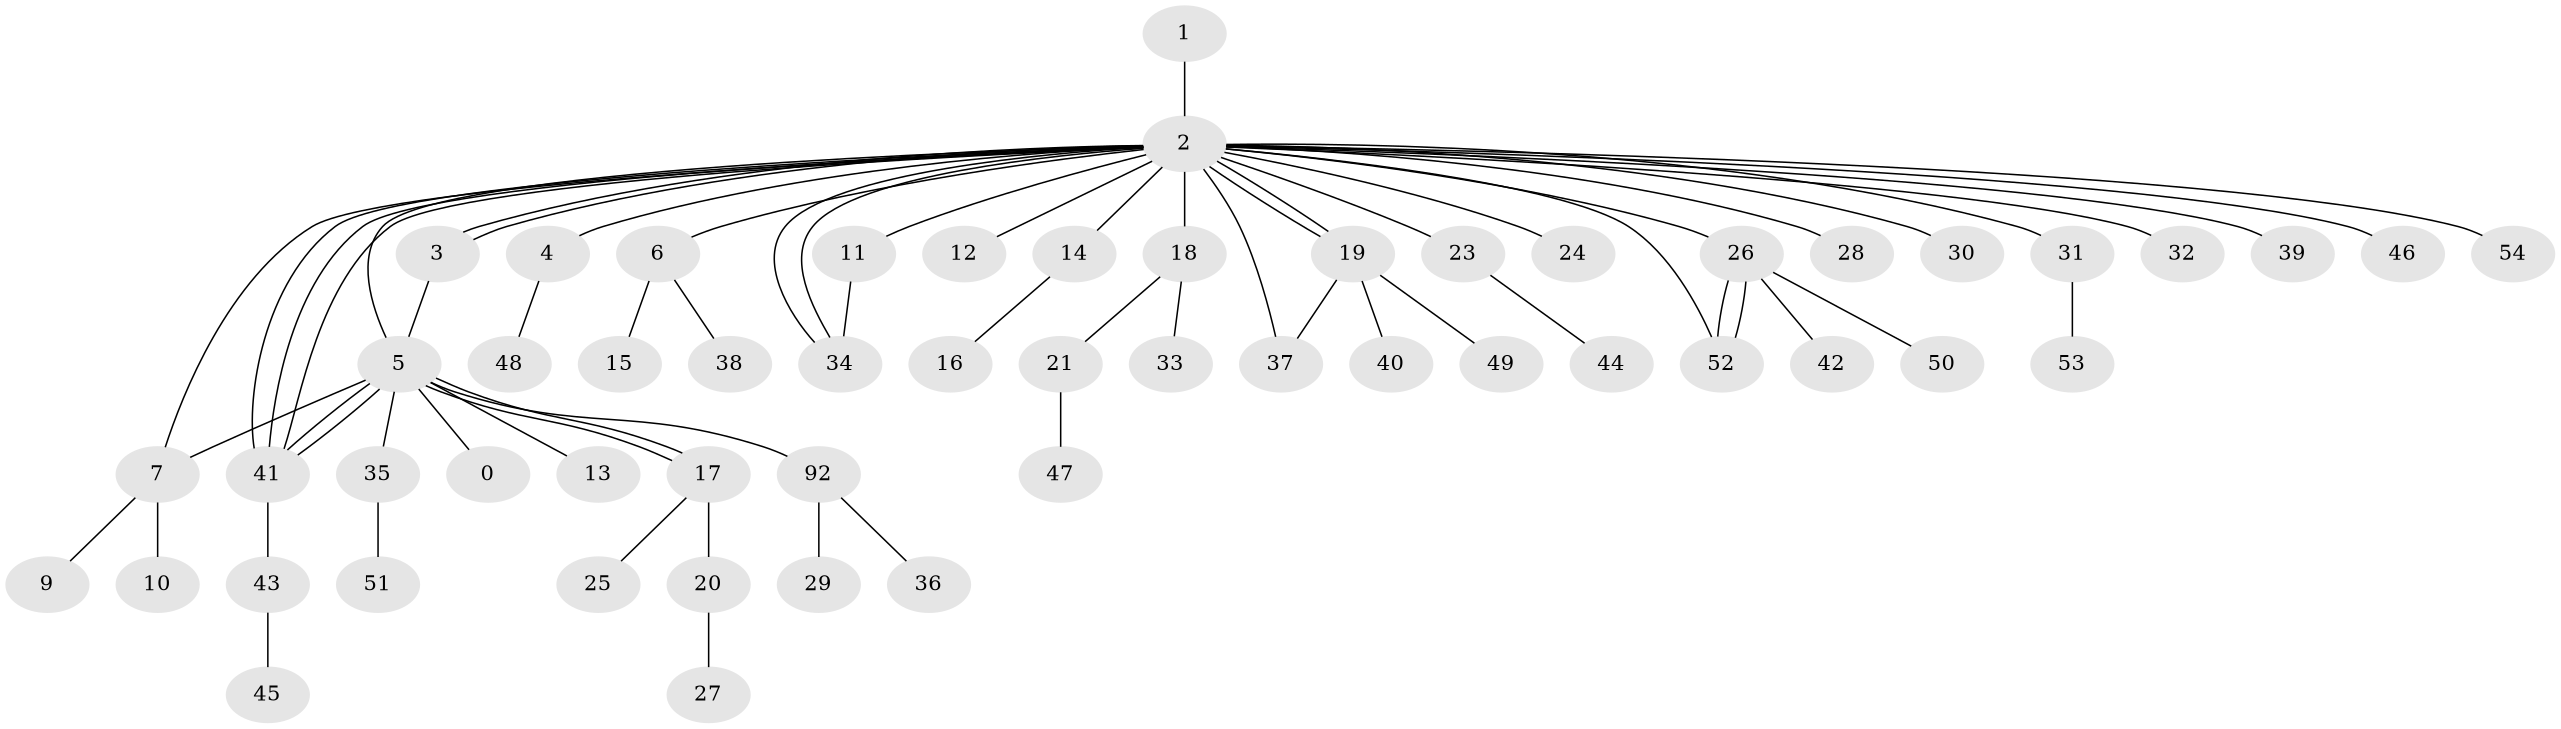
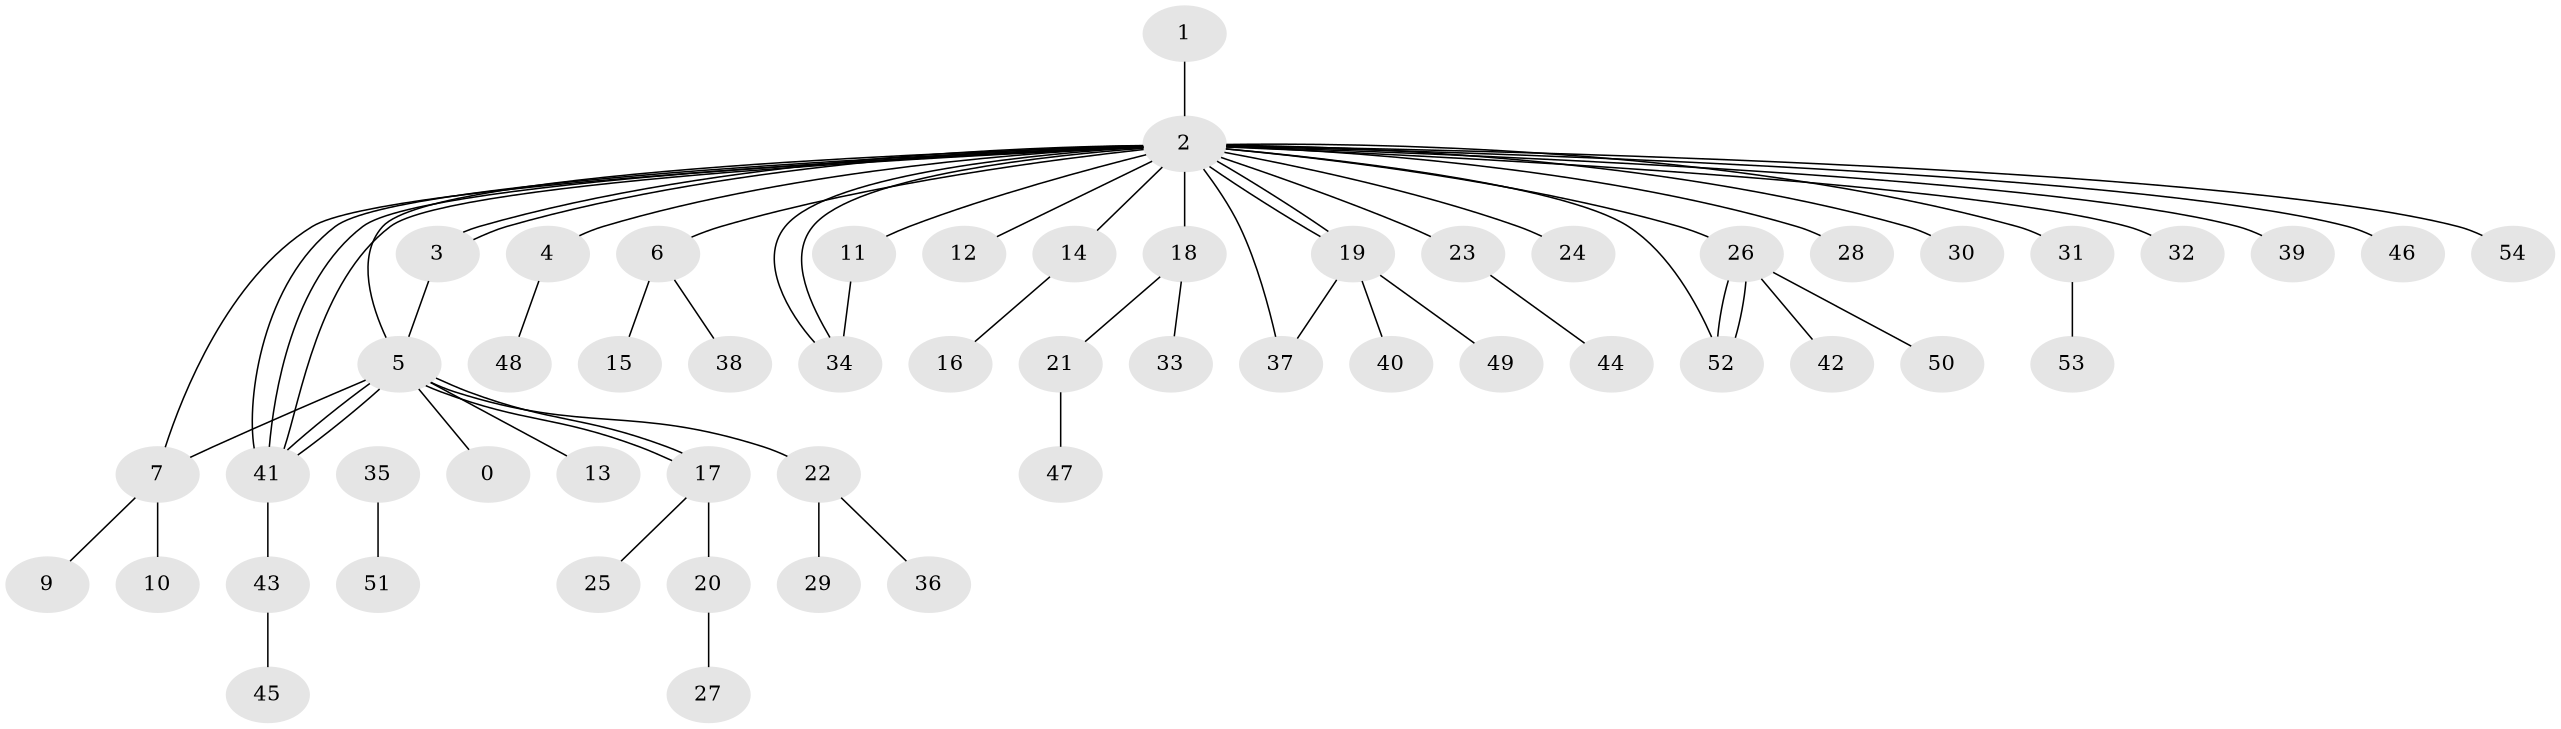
(389, 419) -> none
(819, 474) -> (819, 474)
